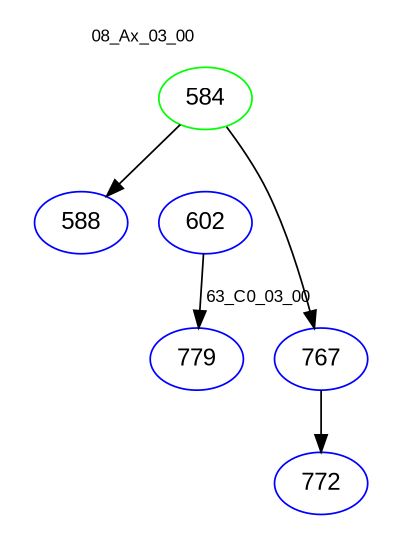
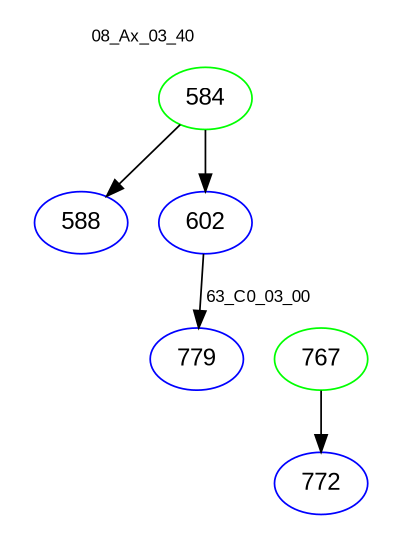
(143, 37) -> (143, 37)
(278, 215) -> (205, 152)
(321, 359) -> (321, 359)
